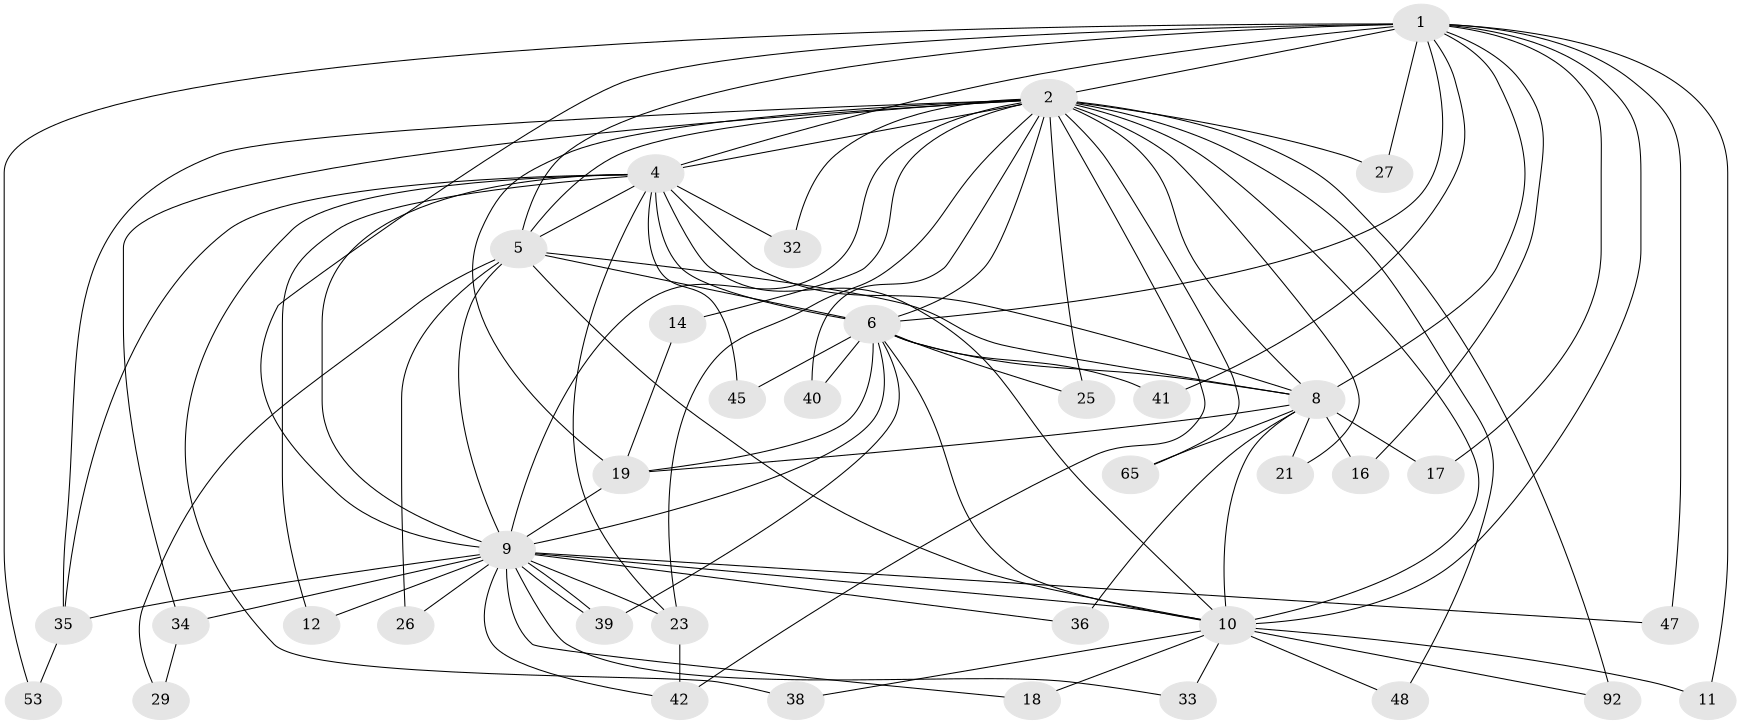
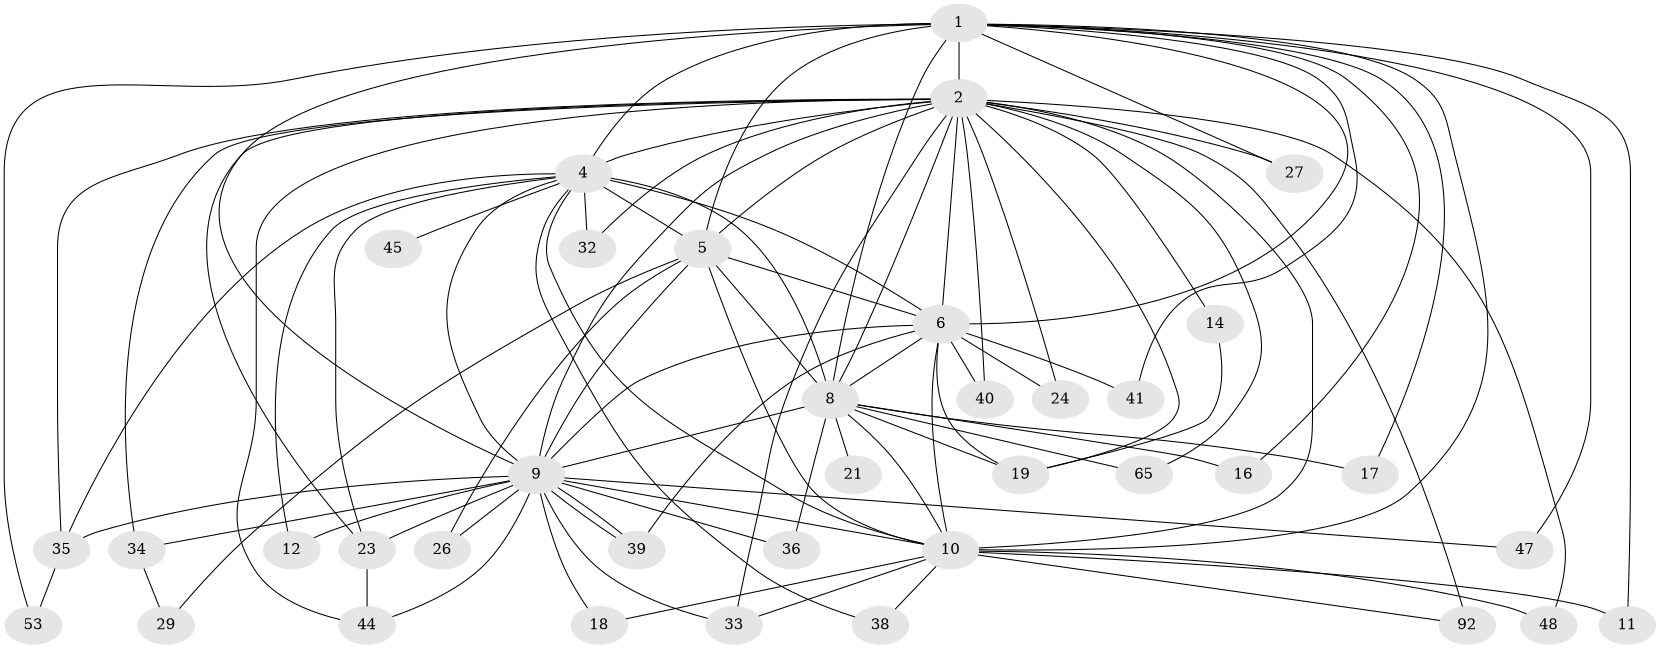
(1258, 253) -> (807, 346)
(805, 362) -> none
(1087, 400) -> (1060, 400)
(564, 513) -> (677, 439)
(680, 701) -> (367, 625)
